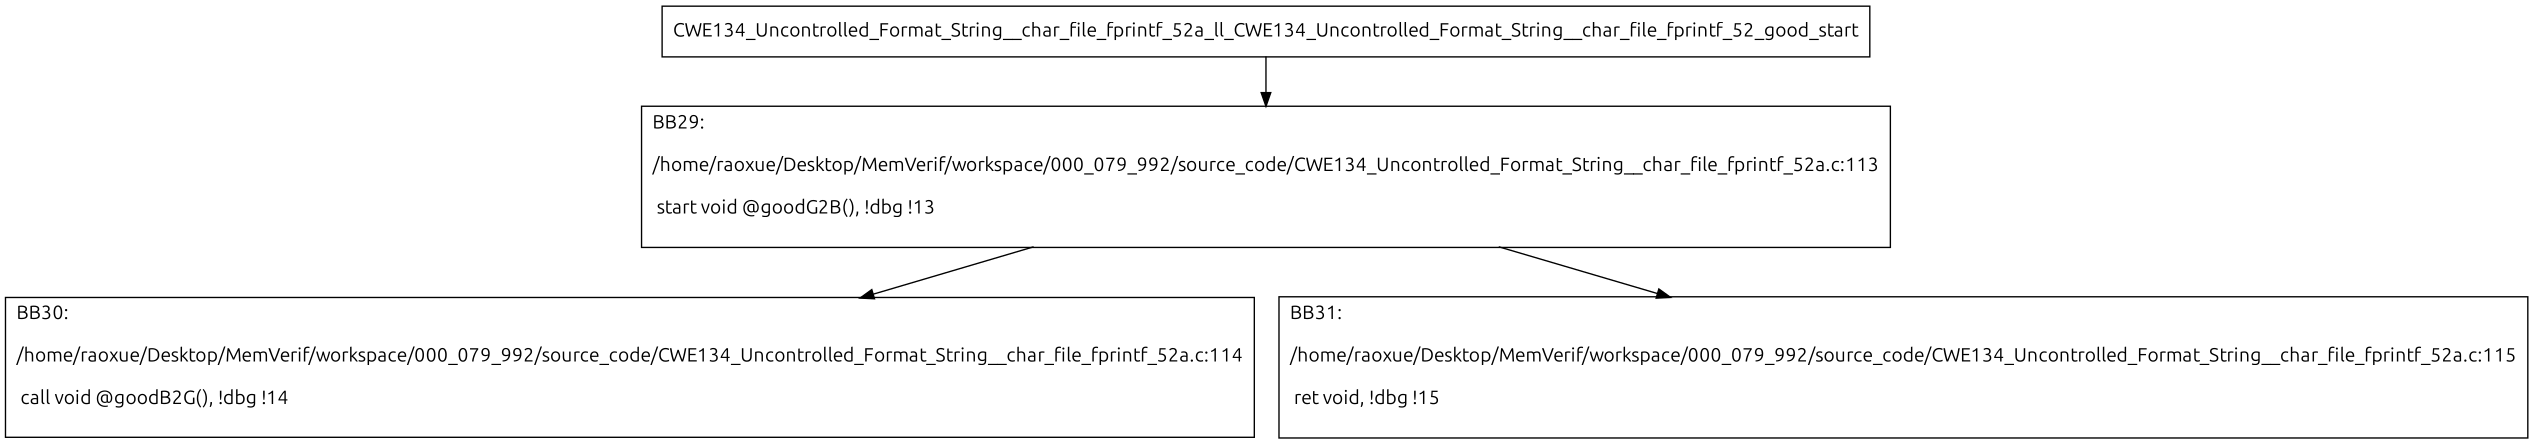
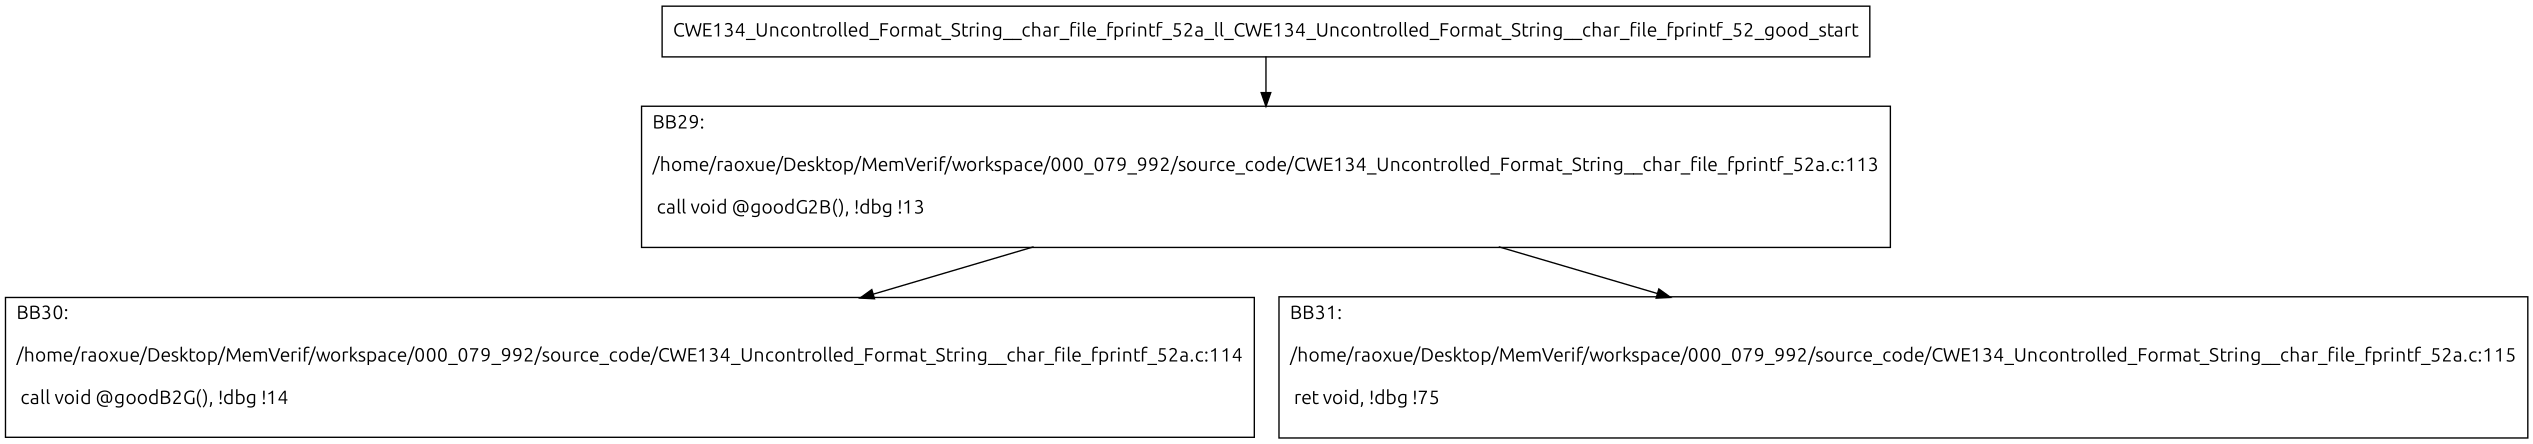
(794, 208) -> (789, 208)
(1365, 398) -> (1365, 398)
